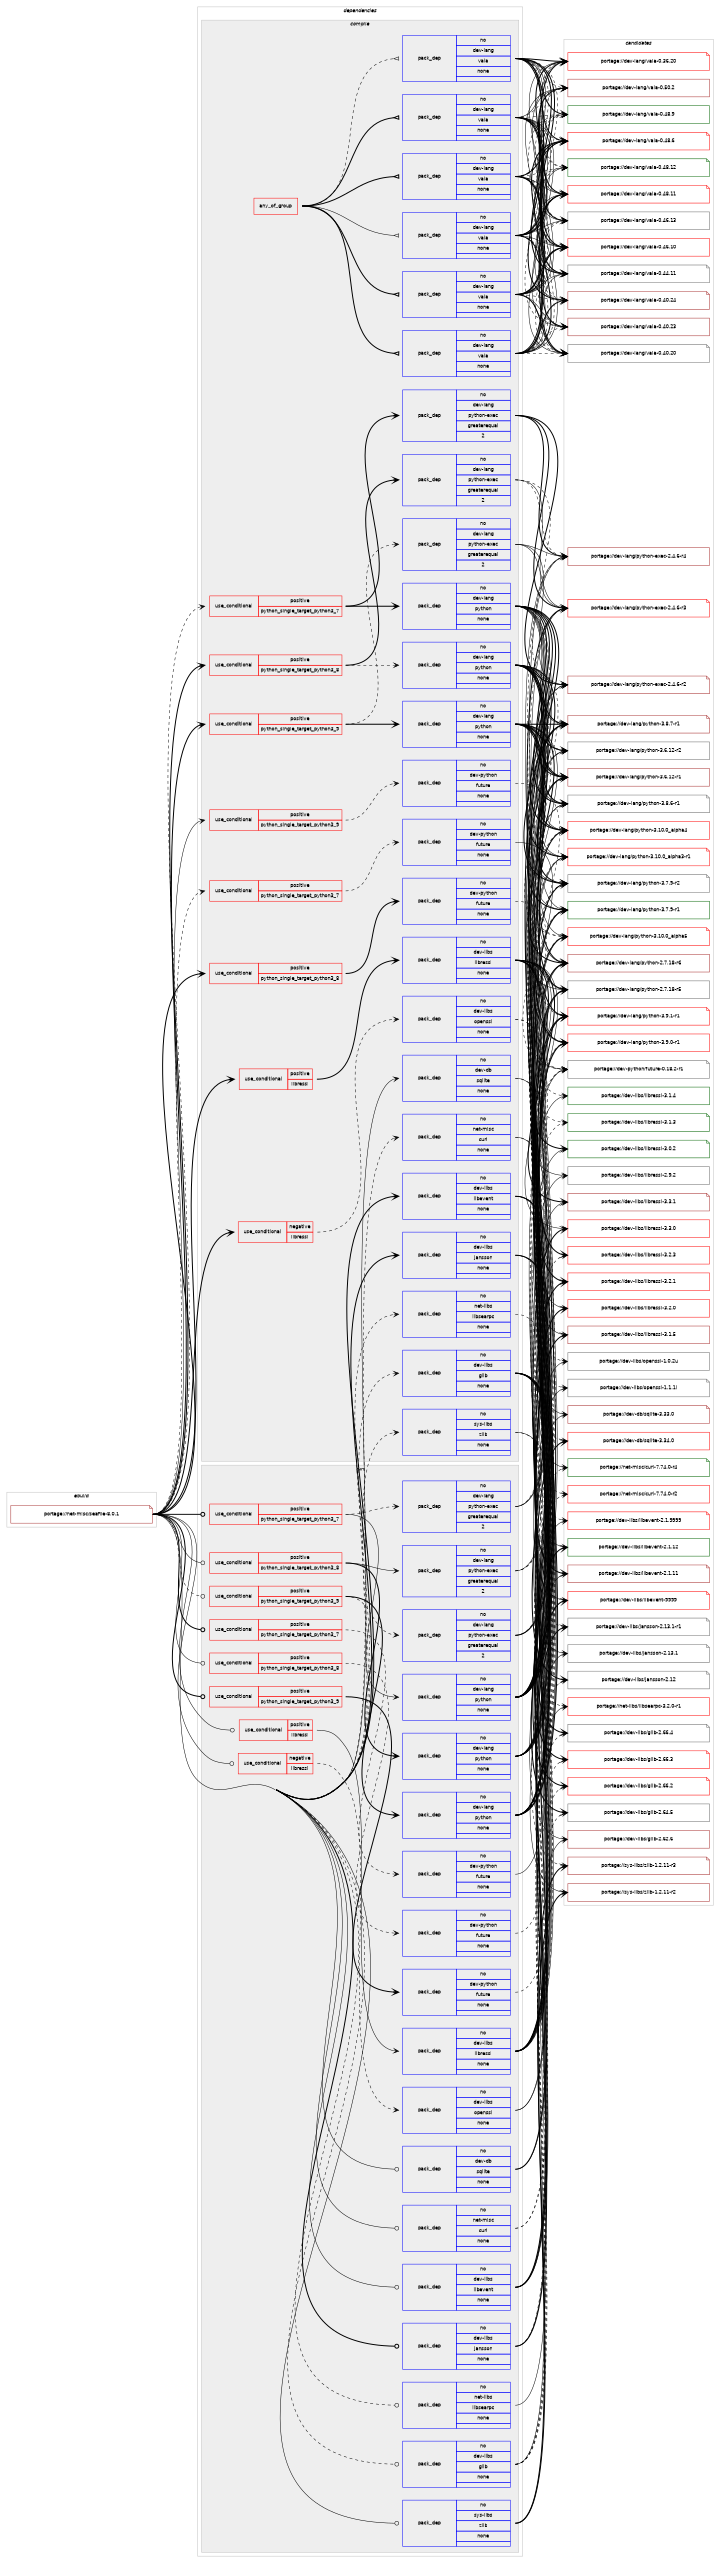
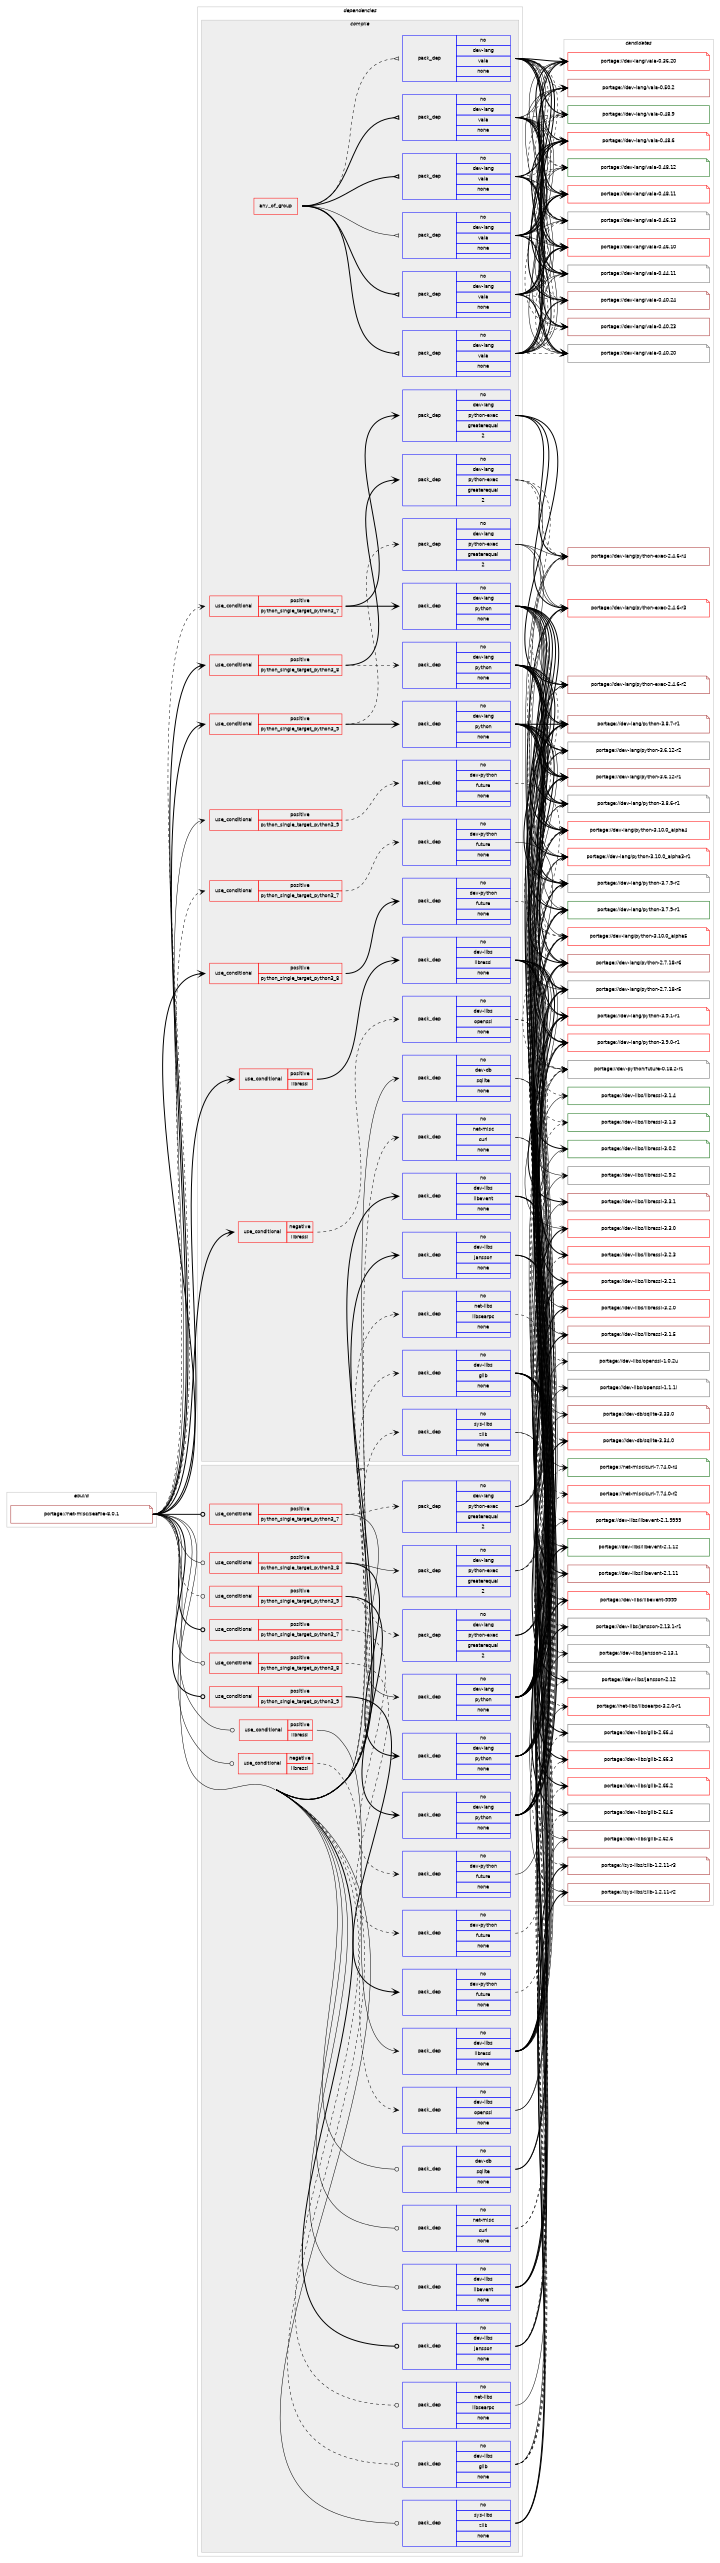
(639, 221) -> (639, 221)
(639, 1760) -> (639, 1760)
